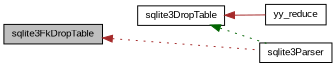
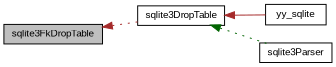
(296, 15) -> (296, 15)
(186, 44) -> (125, 24)
